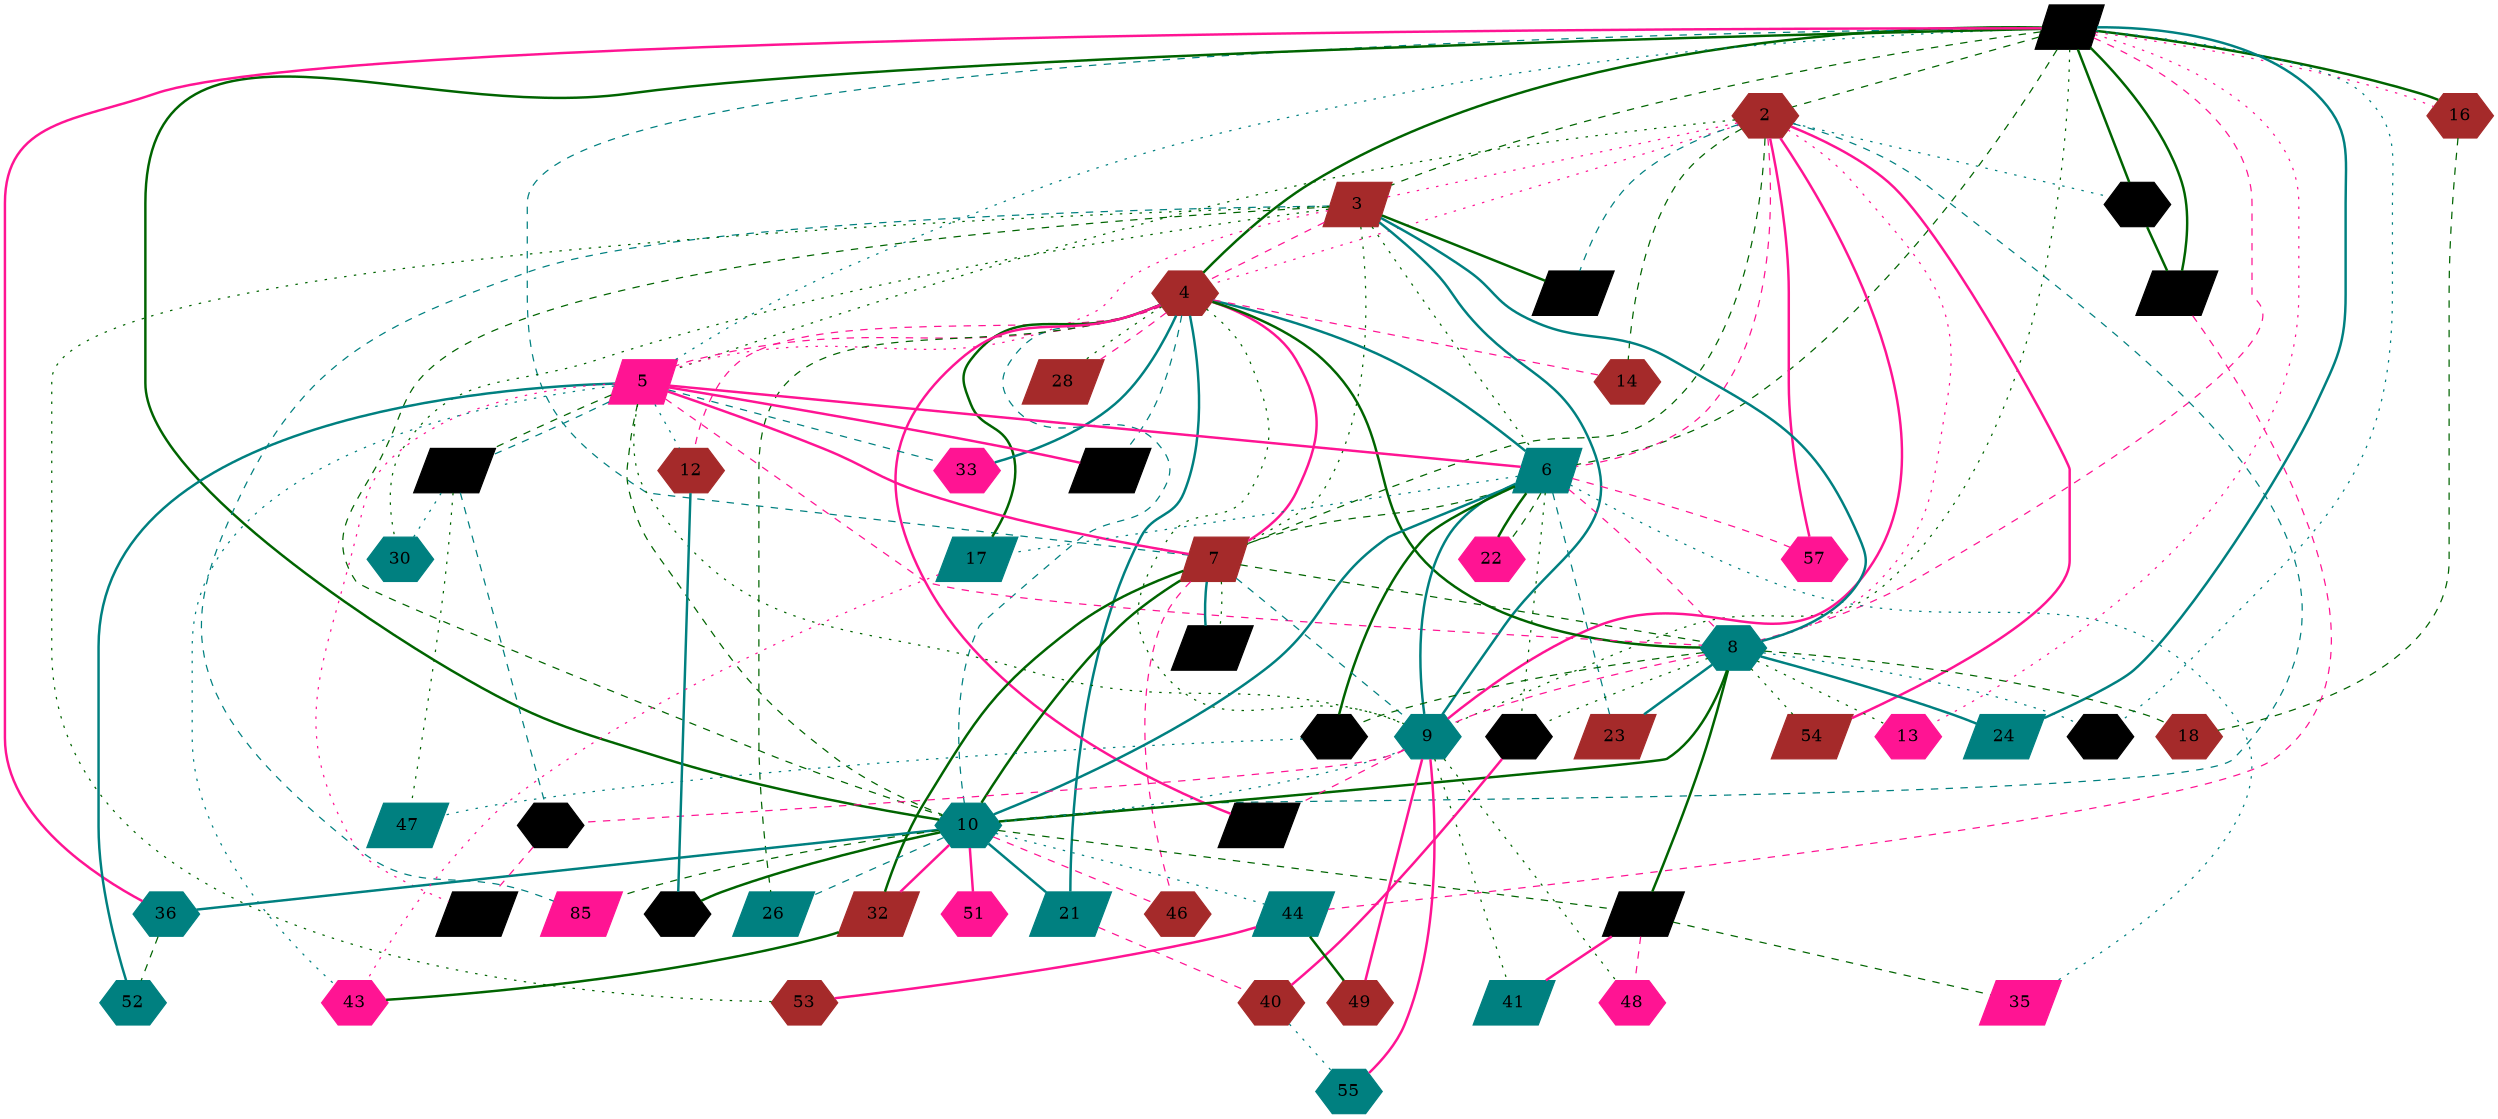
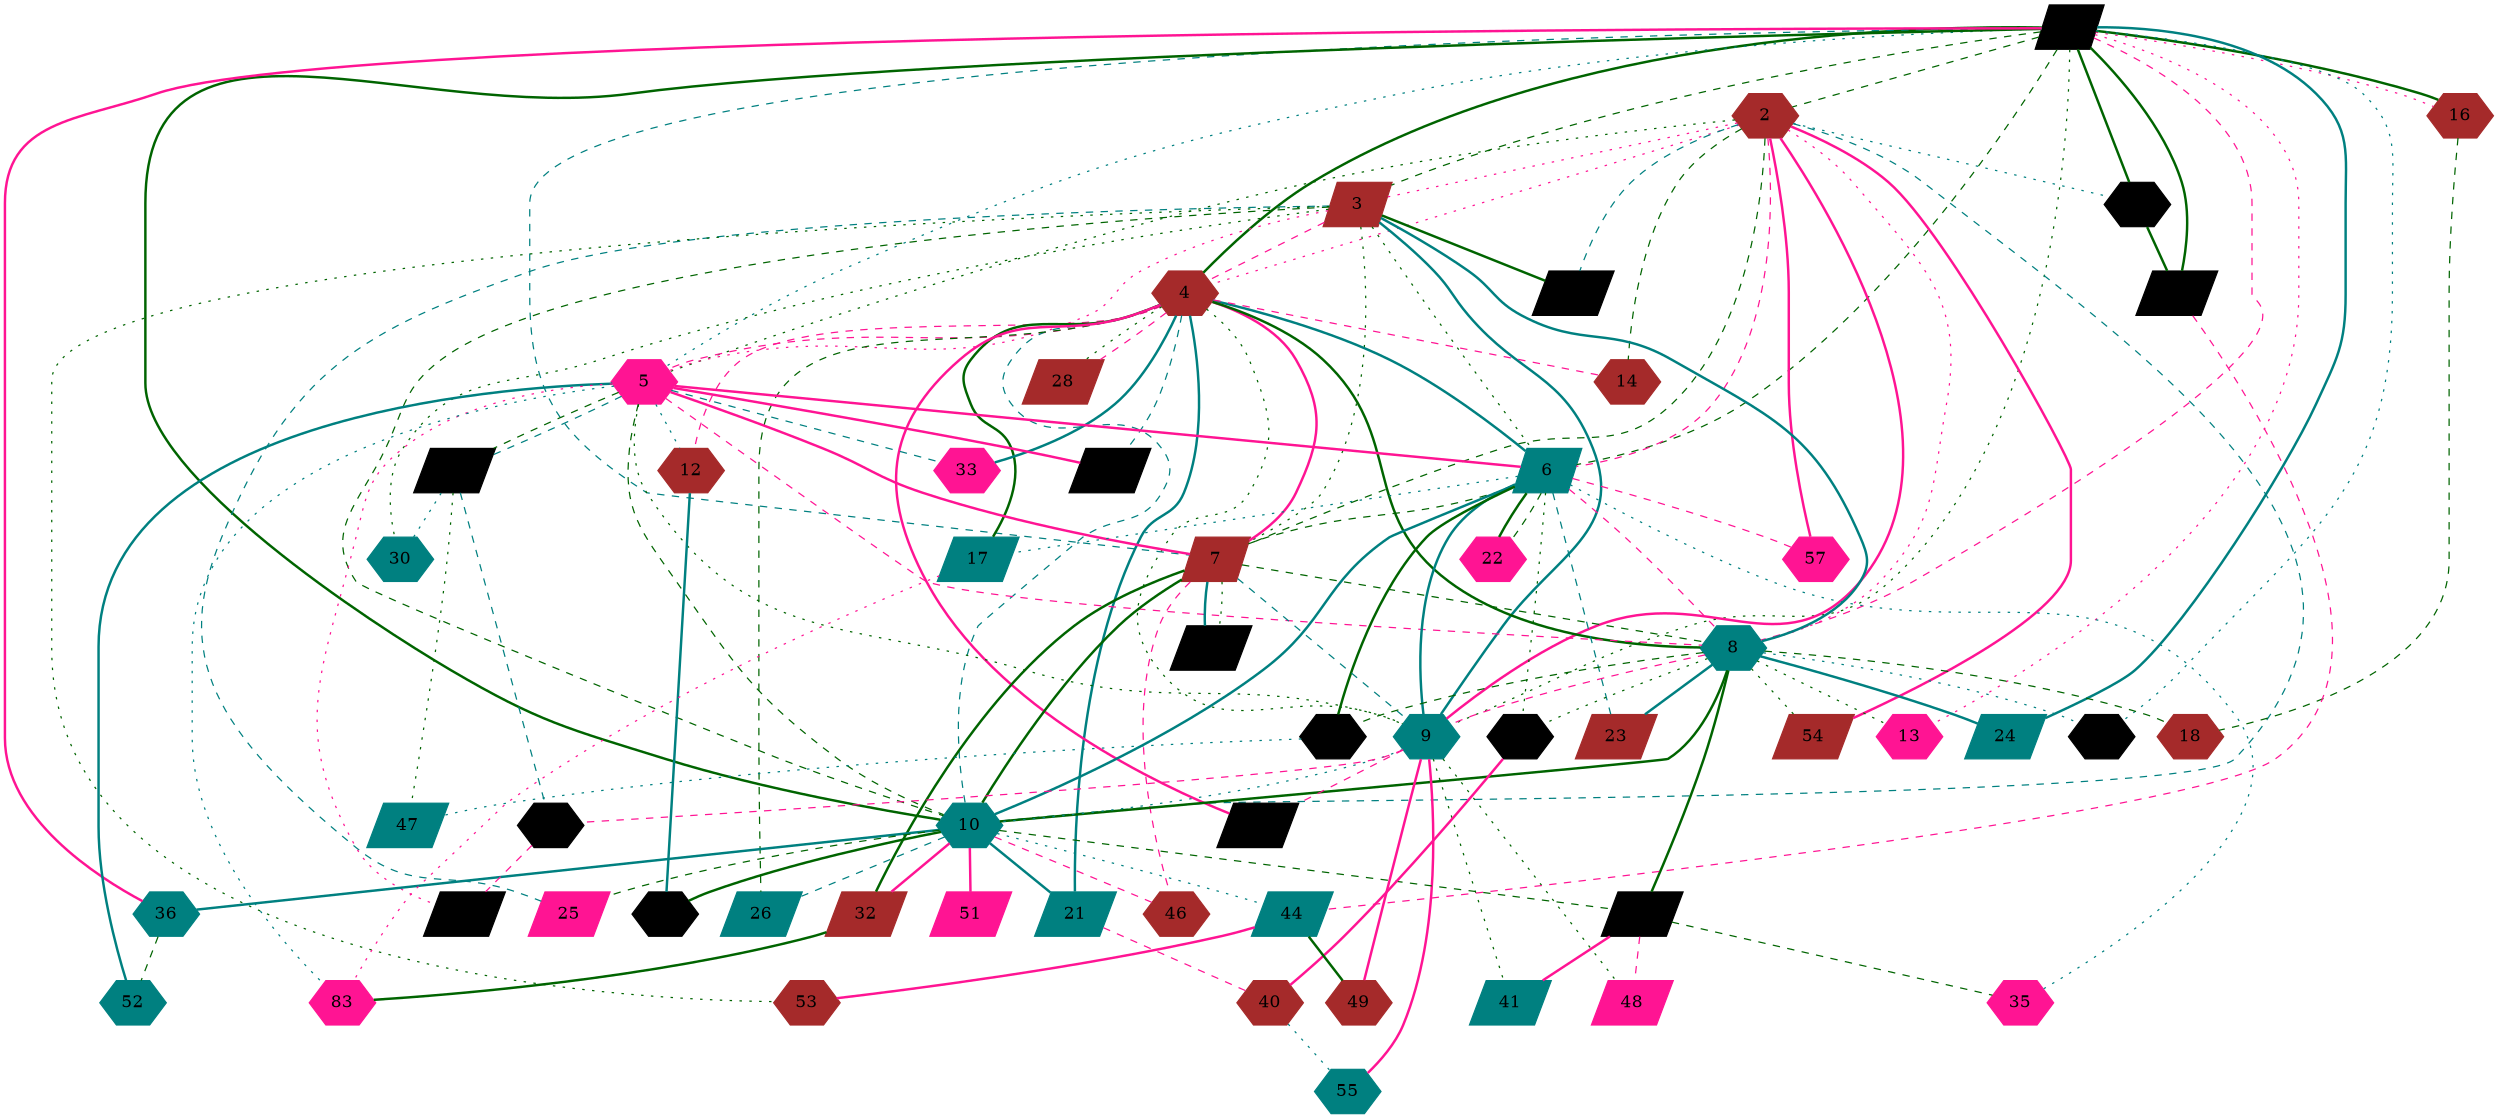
(643, 382) -> (644, 382)
(581, 914) -> (569, 914)
(974, 914) -> (971, 914)
(355, 1003) -> (342, 1003)
(1632, 1003) -> (1632, 1003)
(2020, 1003) -> (2020, 1003)
